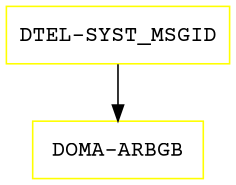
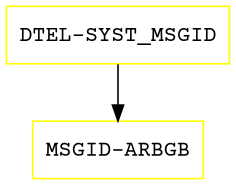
(118, 150) -> (118, 150)
